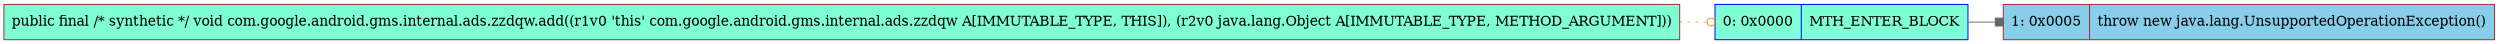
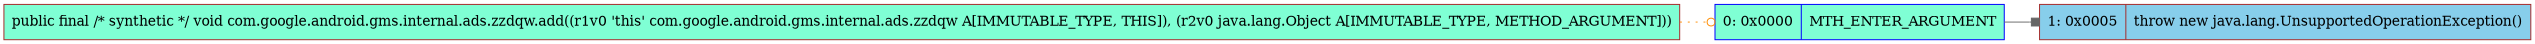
(1885, 22) -> (1903, 22)
